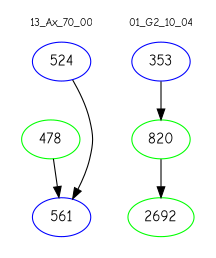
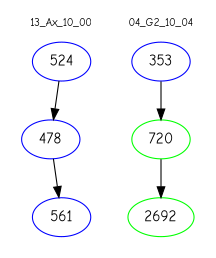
(62, 23) -> (62, 23)
(161, 23) -> (161, 23)
(92, 134) -> (57, 95)
(51, 139) -> (51, 139)
(161, 139) -> (161, 139)
